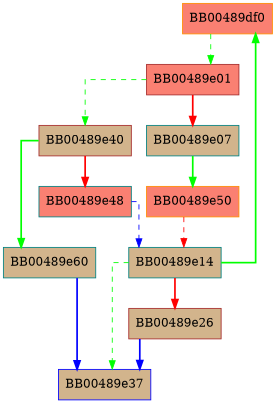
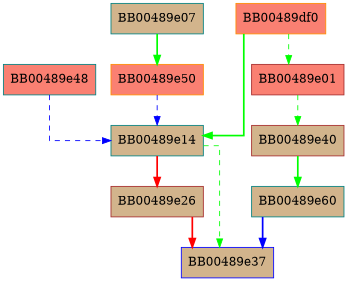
(193, 106) -> none
(85, 167) -> none
(256, 170) -> (244, 101)
(184, 228) -> (157, 106)
(140, 350) -> (192, 228)
